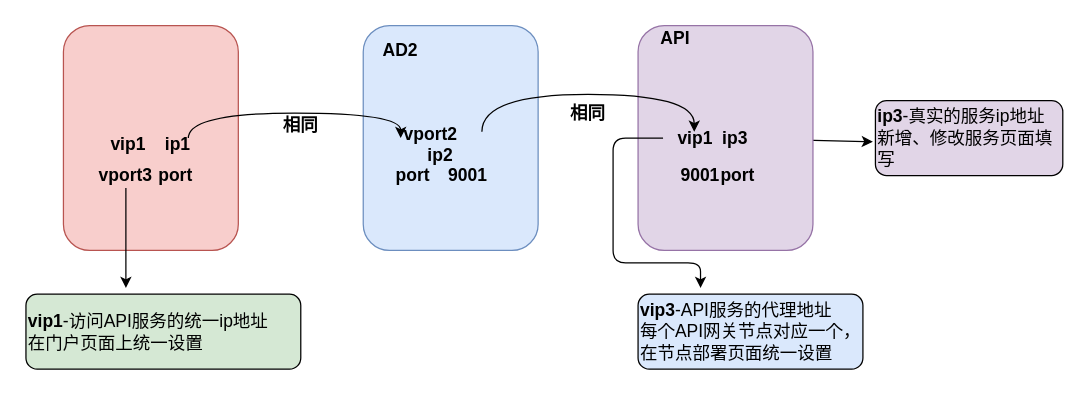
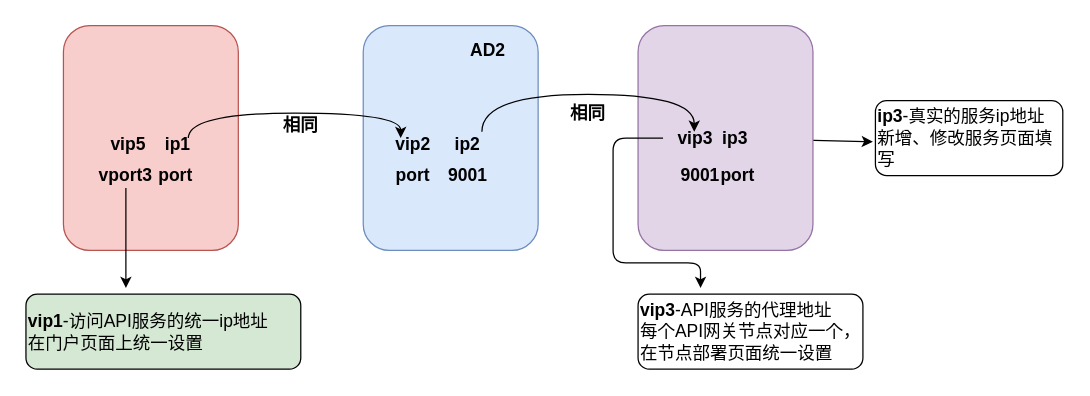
(676, 38) -> none
(401, 51) -> (488, 51)
(713, 138) -> (713, 138)
(969, 138) -> (969, 138)
(151, 144) -> (151, 144)
(438, 144) -> (438, 144)
(751, 332) -> (751, 332)
